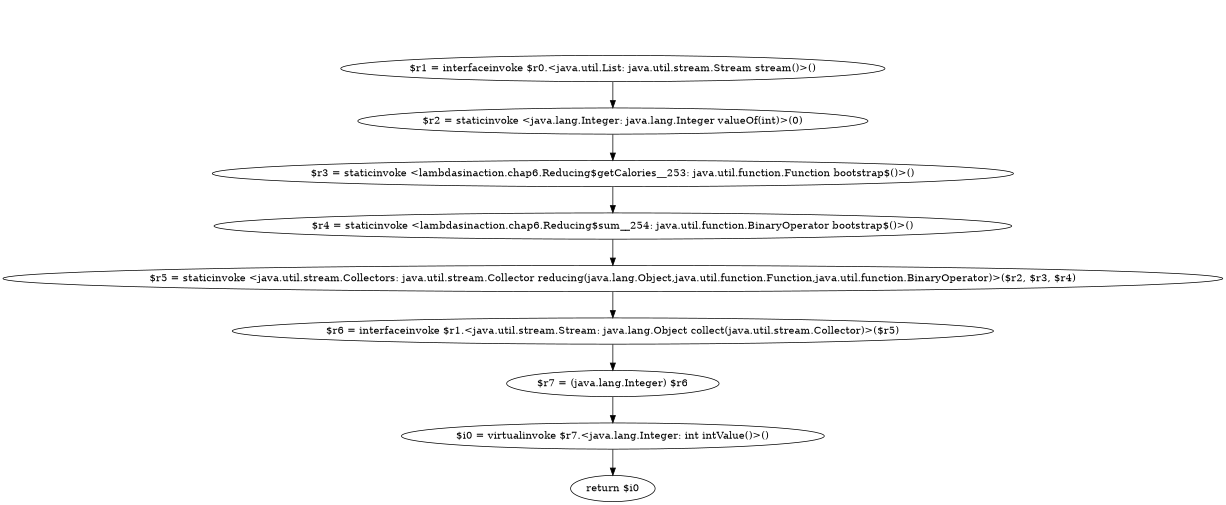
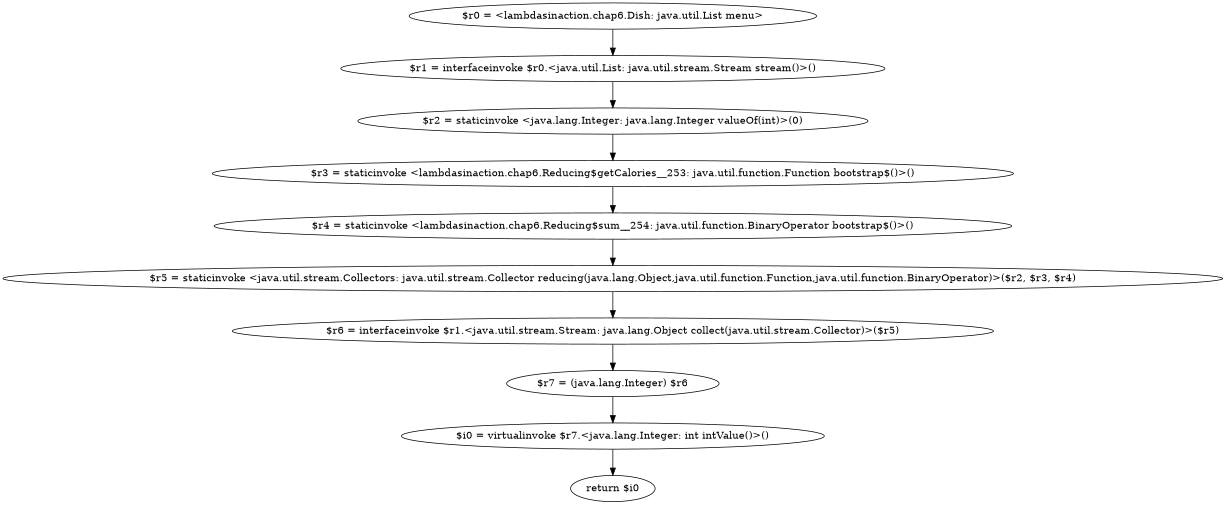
none -> (613, 16)
